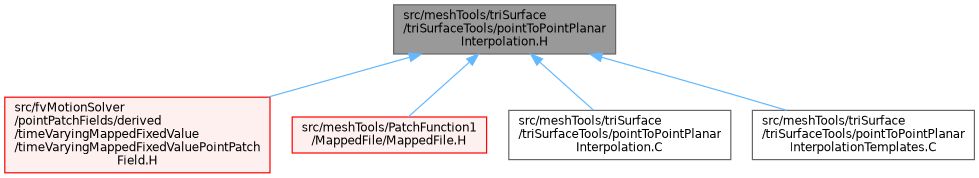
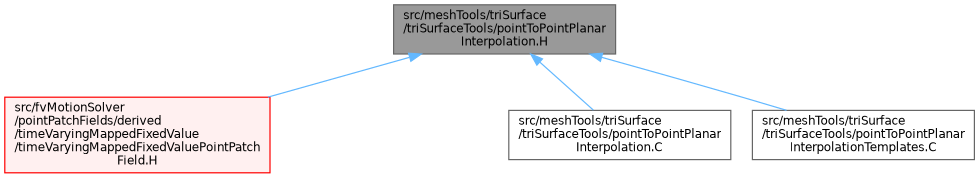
(389, 135) -> none
